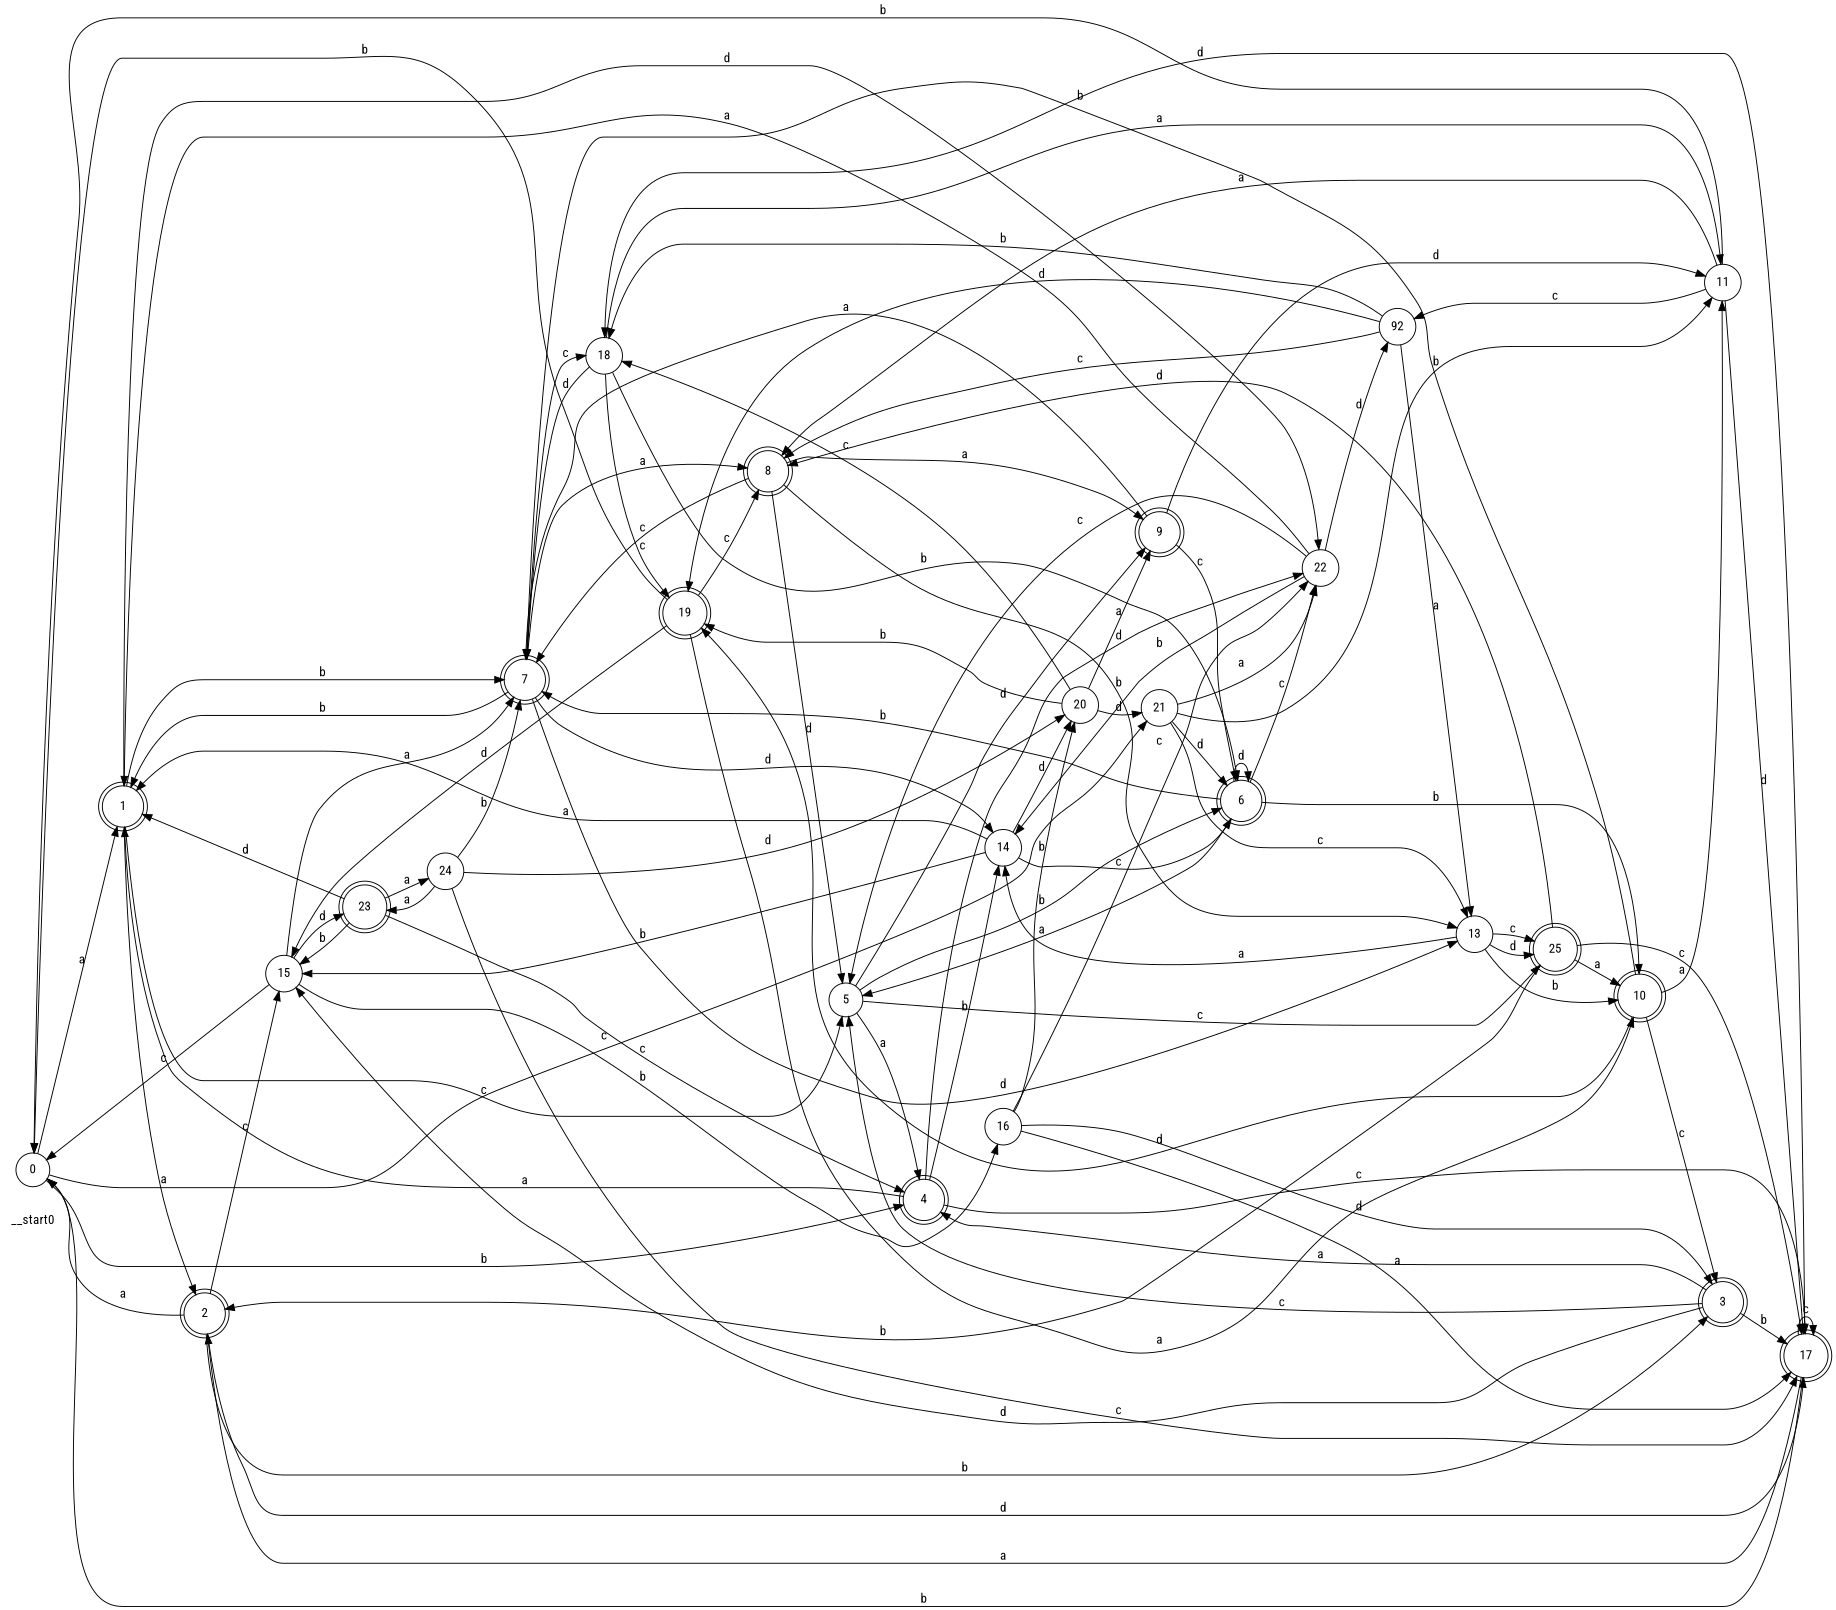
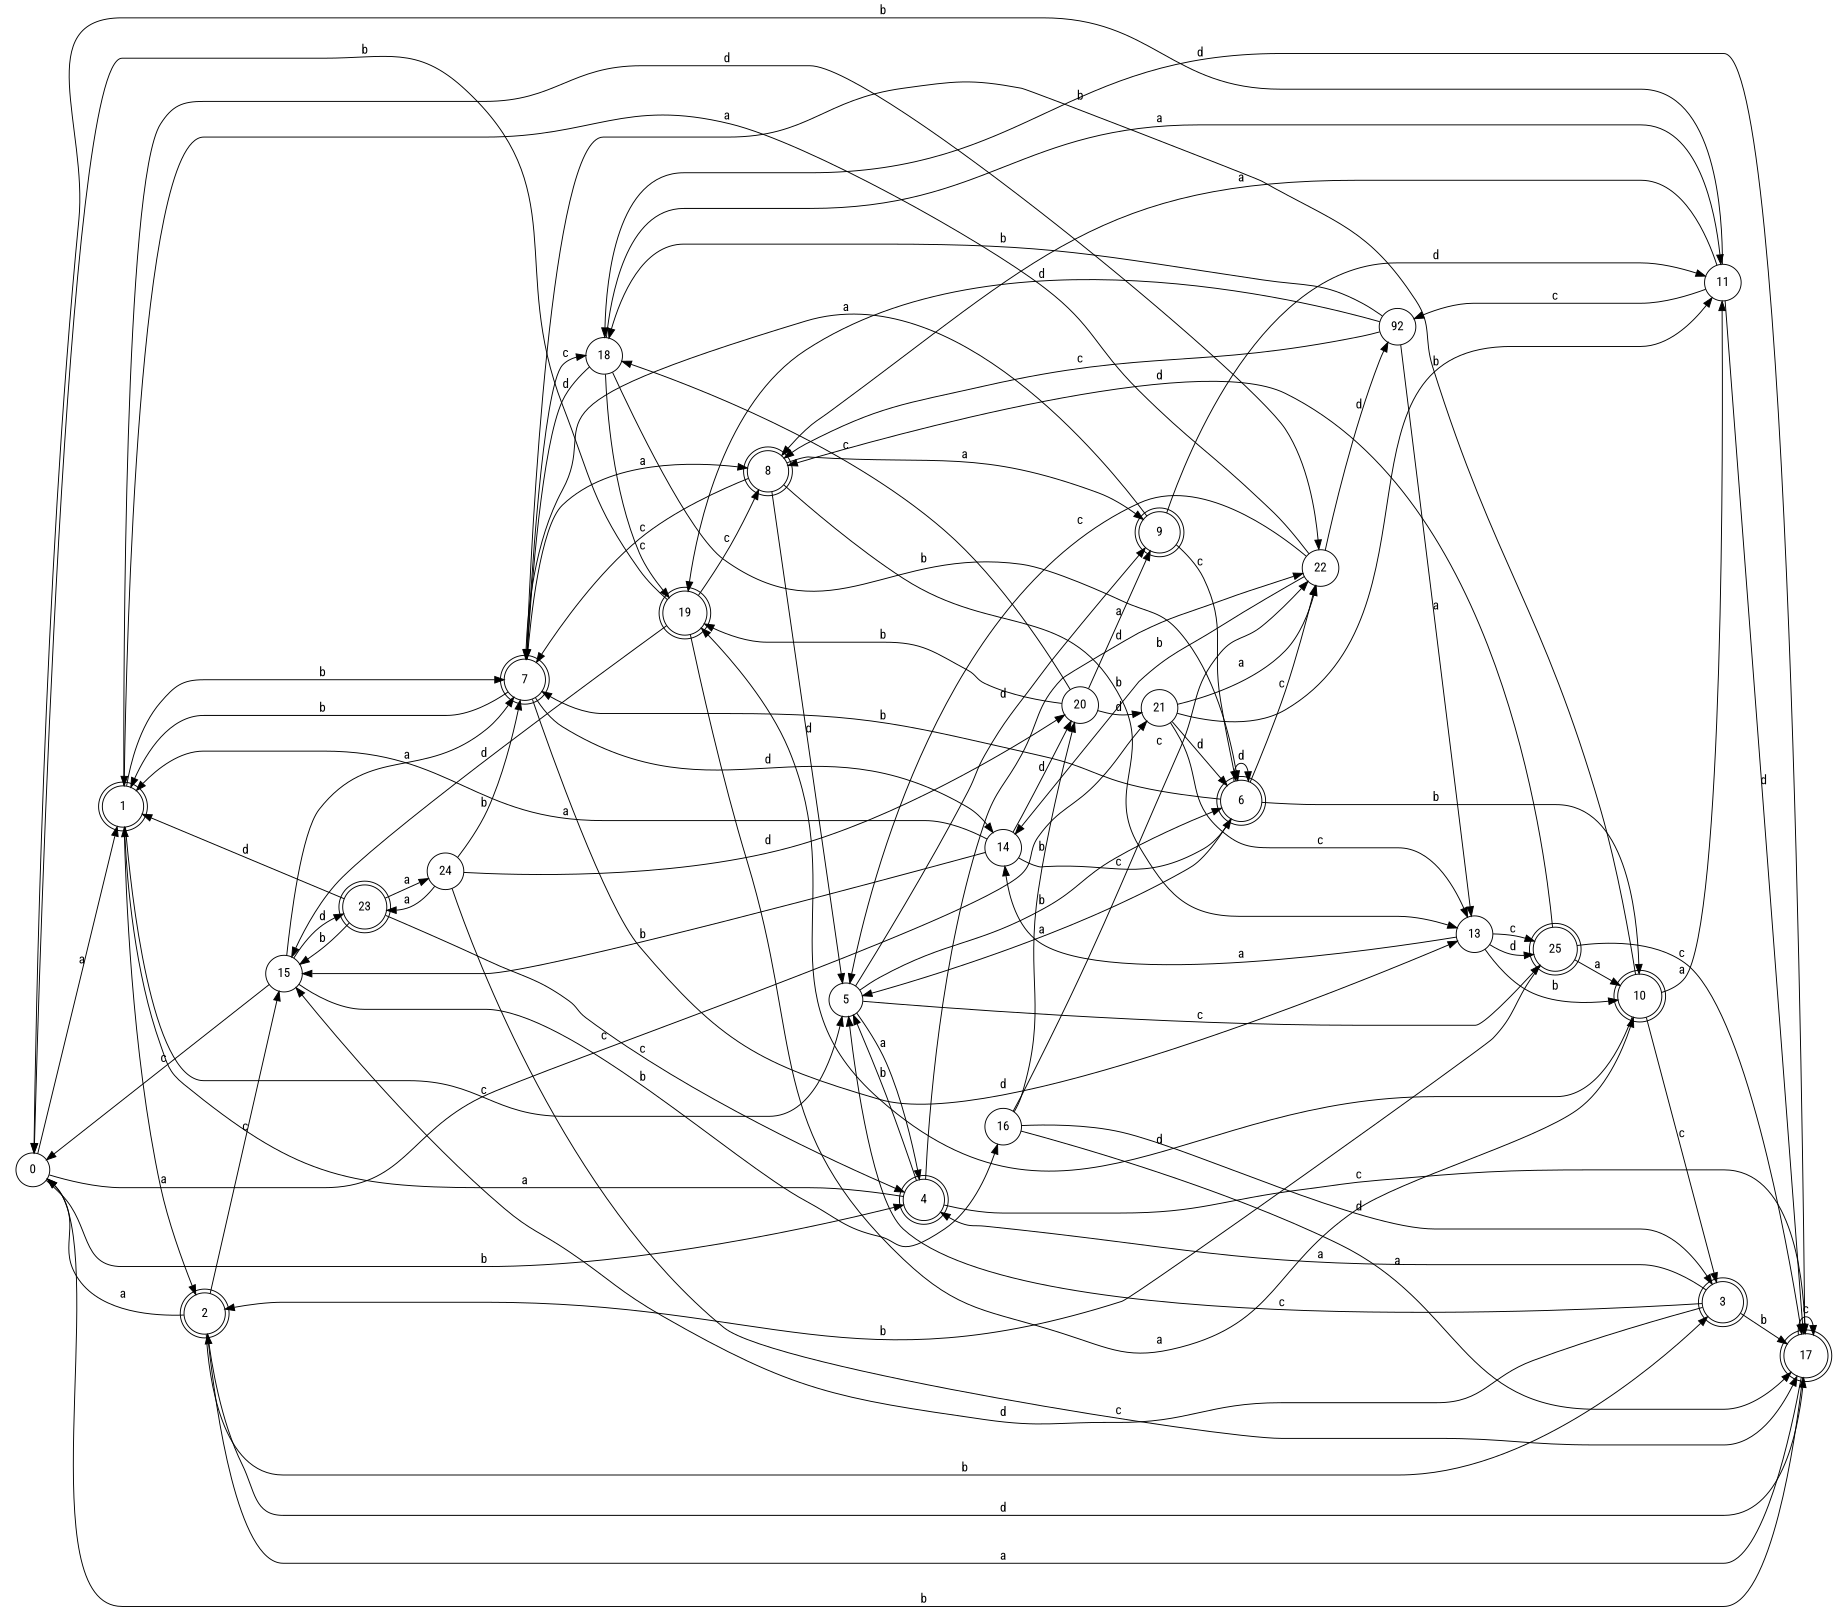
(965, 1028) -> (886, 1094)
(33, 1221) -> none
